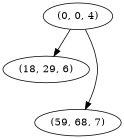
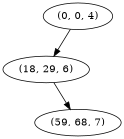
(97, 66) -> (60, 93)
